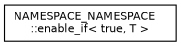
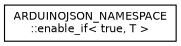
(90, 23) -> (90, 23)
